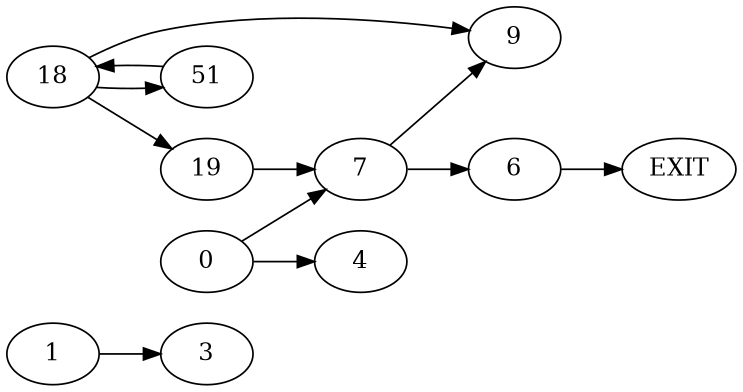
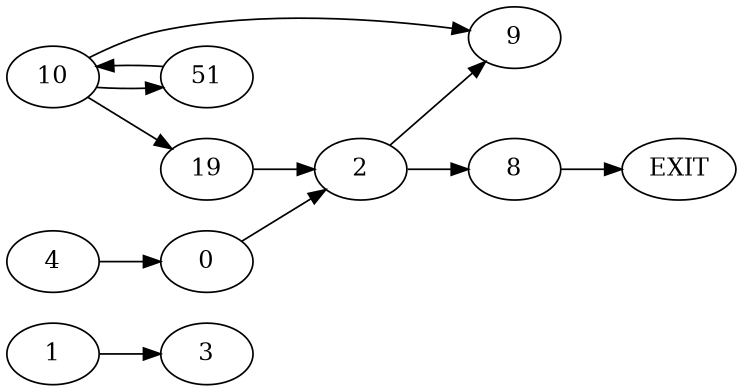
(53, 77) -> (53, 77)
(361, 169) -> (361, 169)
(515, 169) -> (515, 169)
(275, 262) -> (122, 262)
